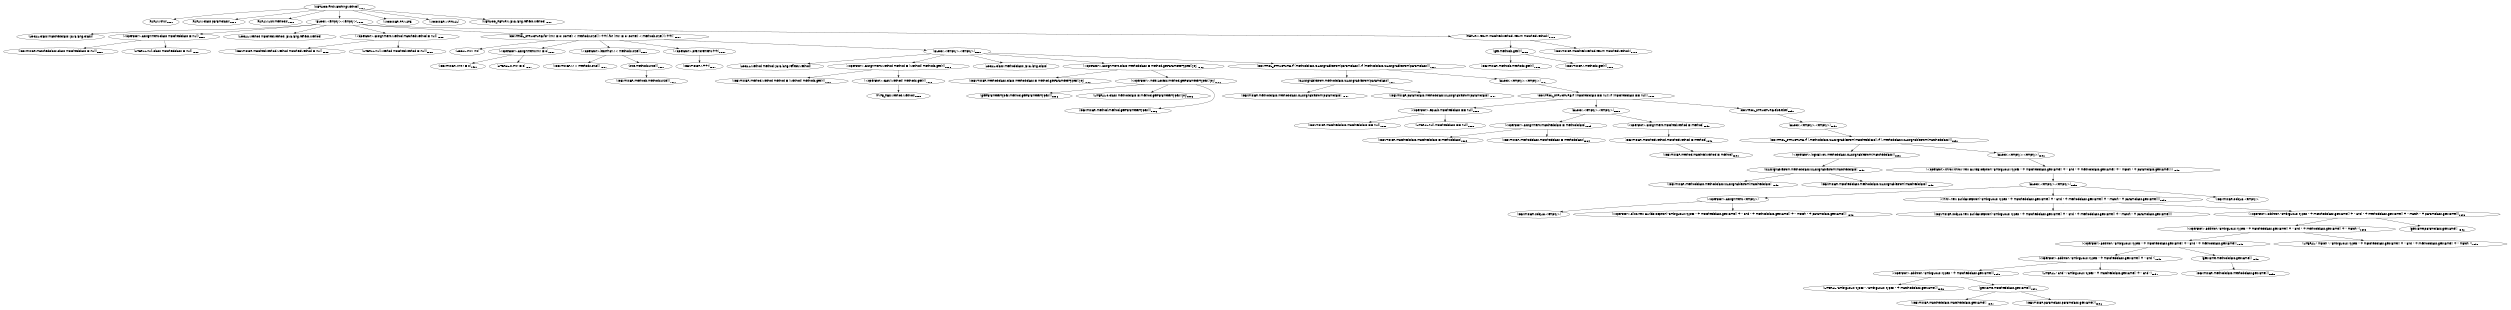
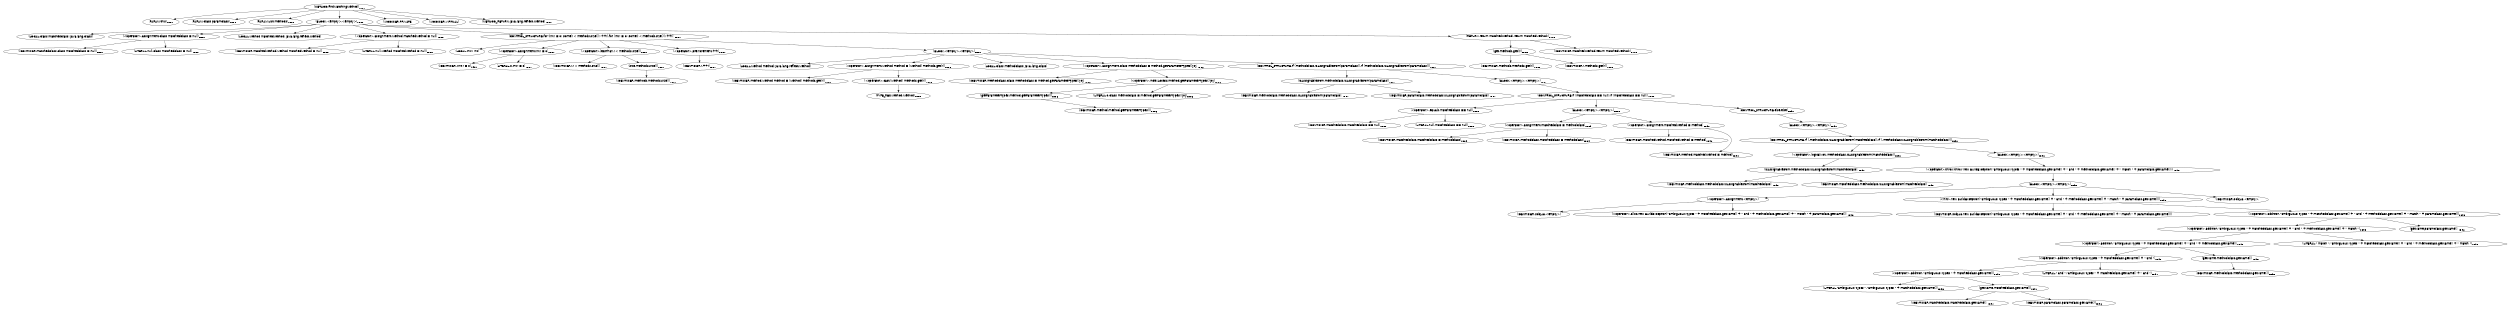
(1201, 104) -> (1068, 103)
(1684, 147) -> (1727, 134)
